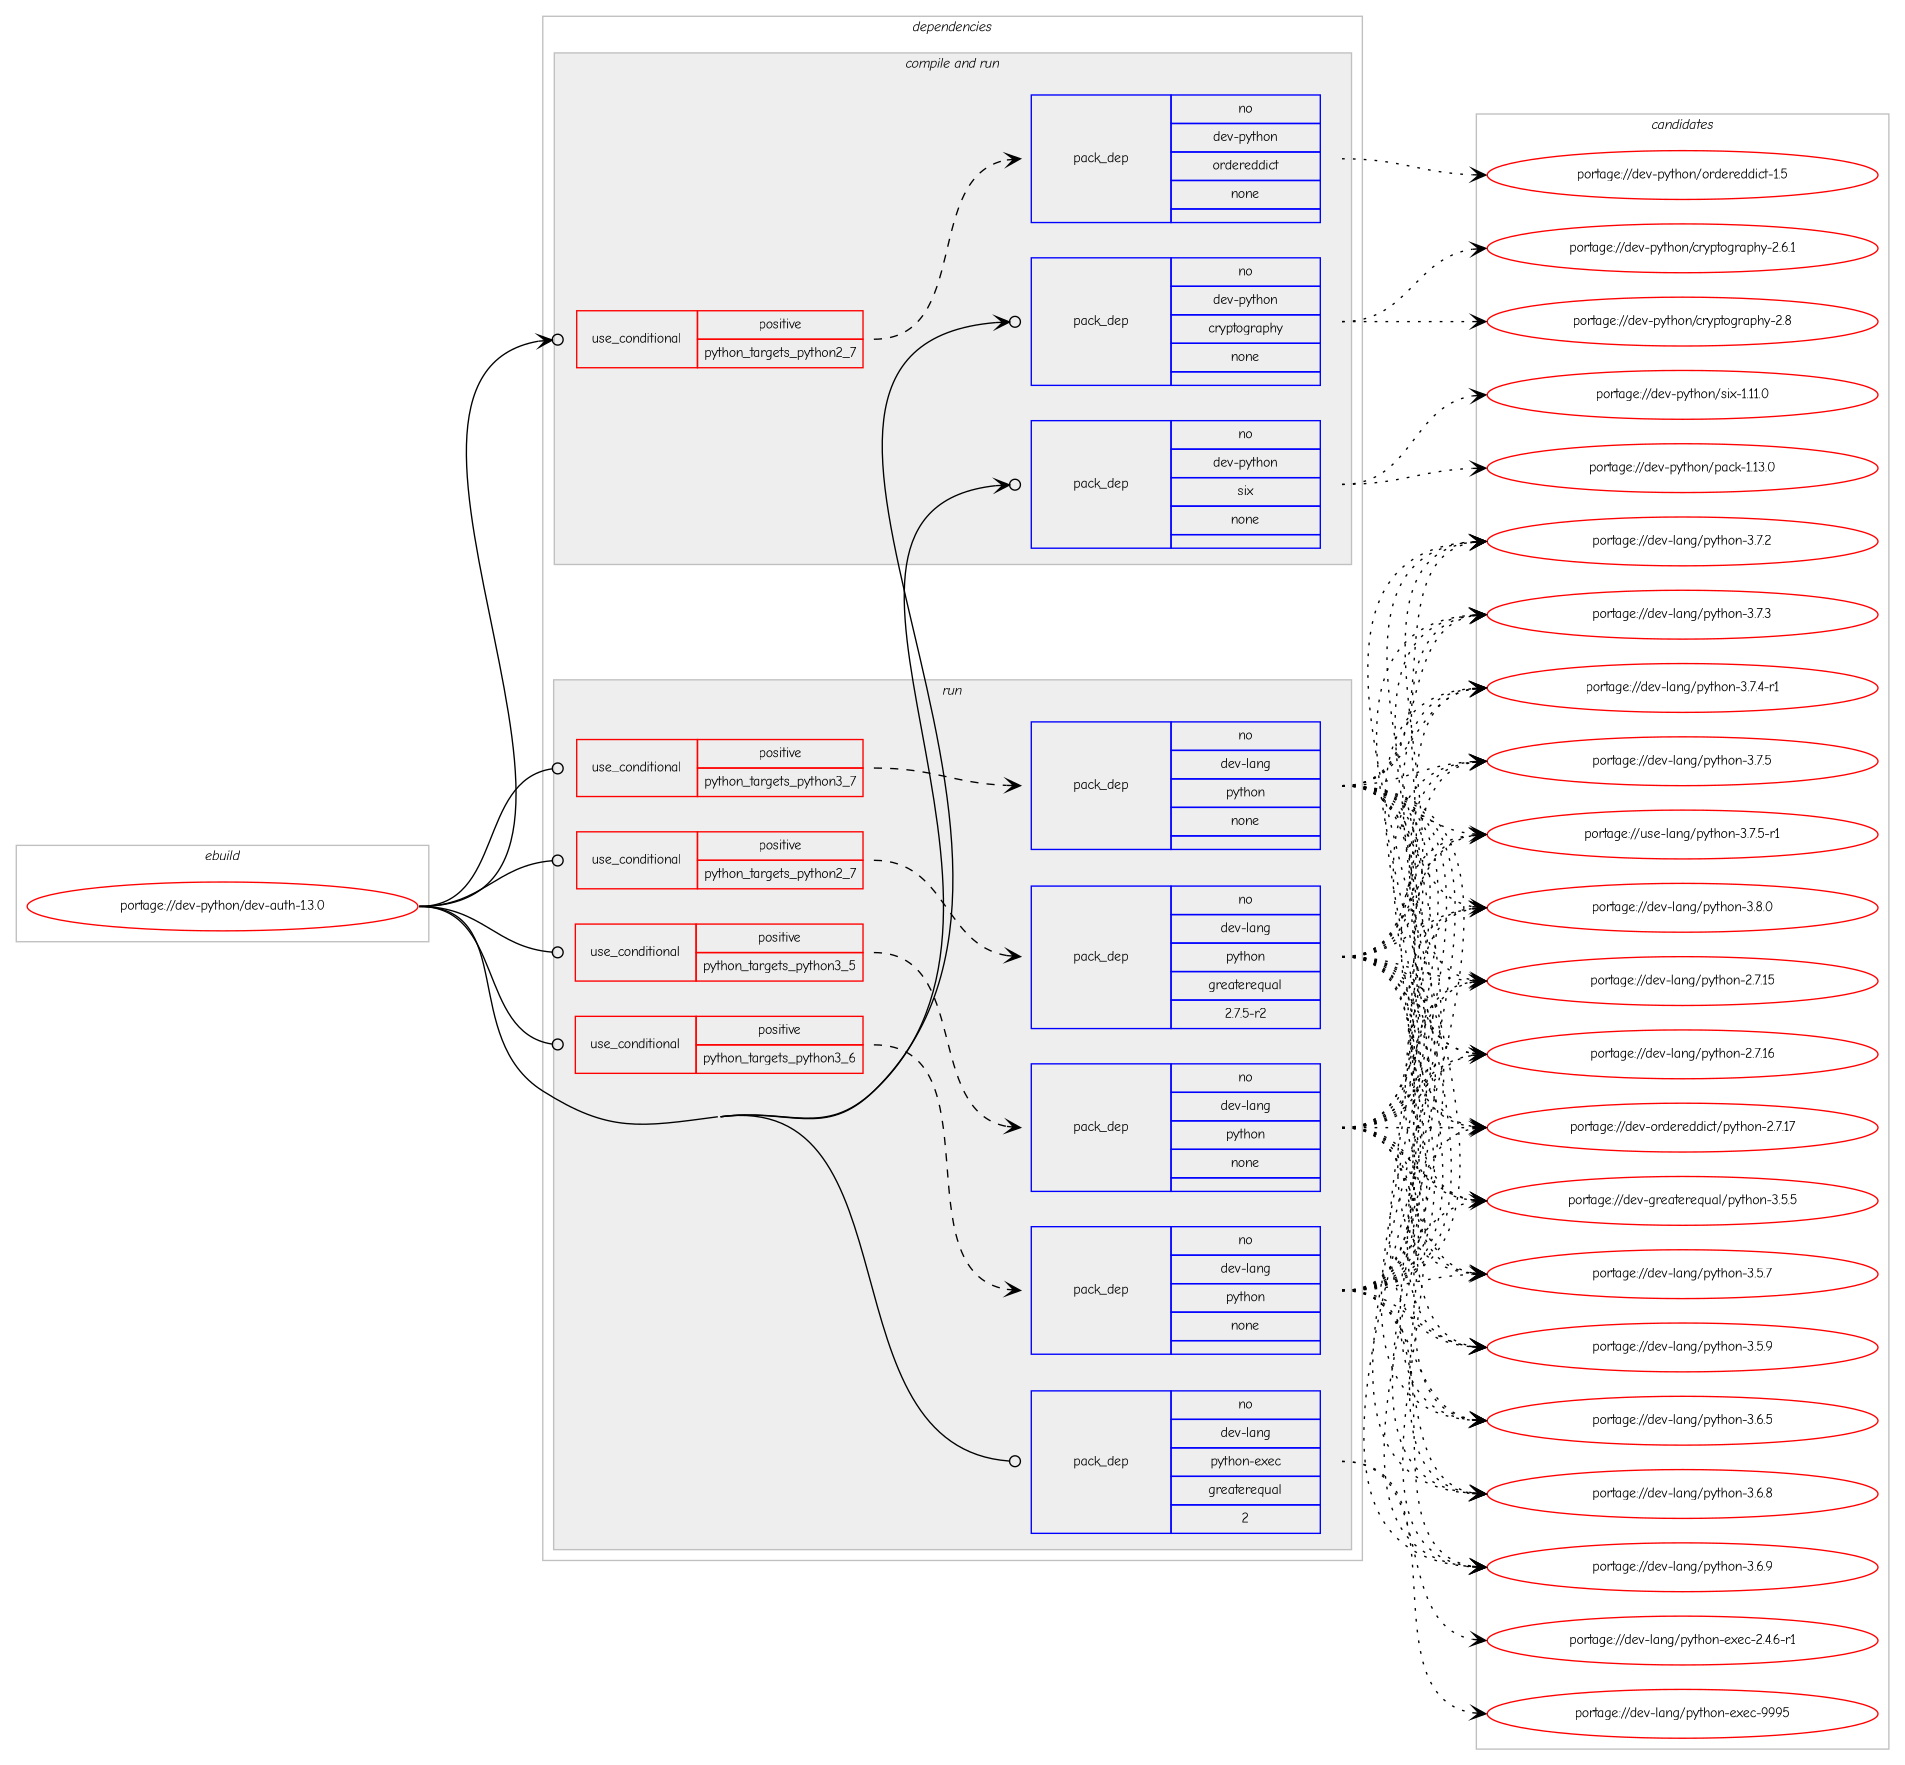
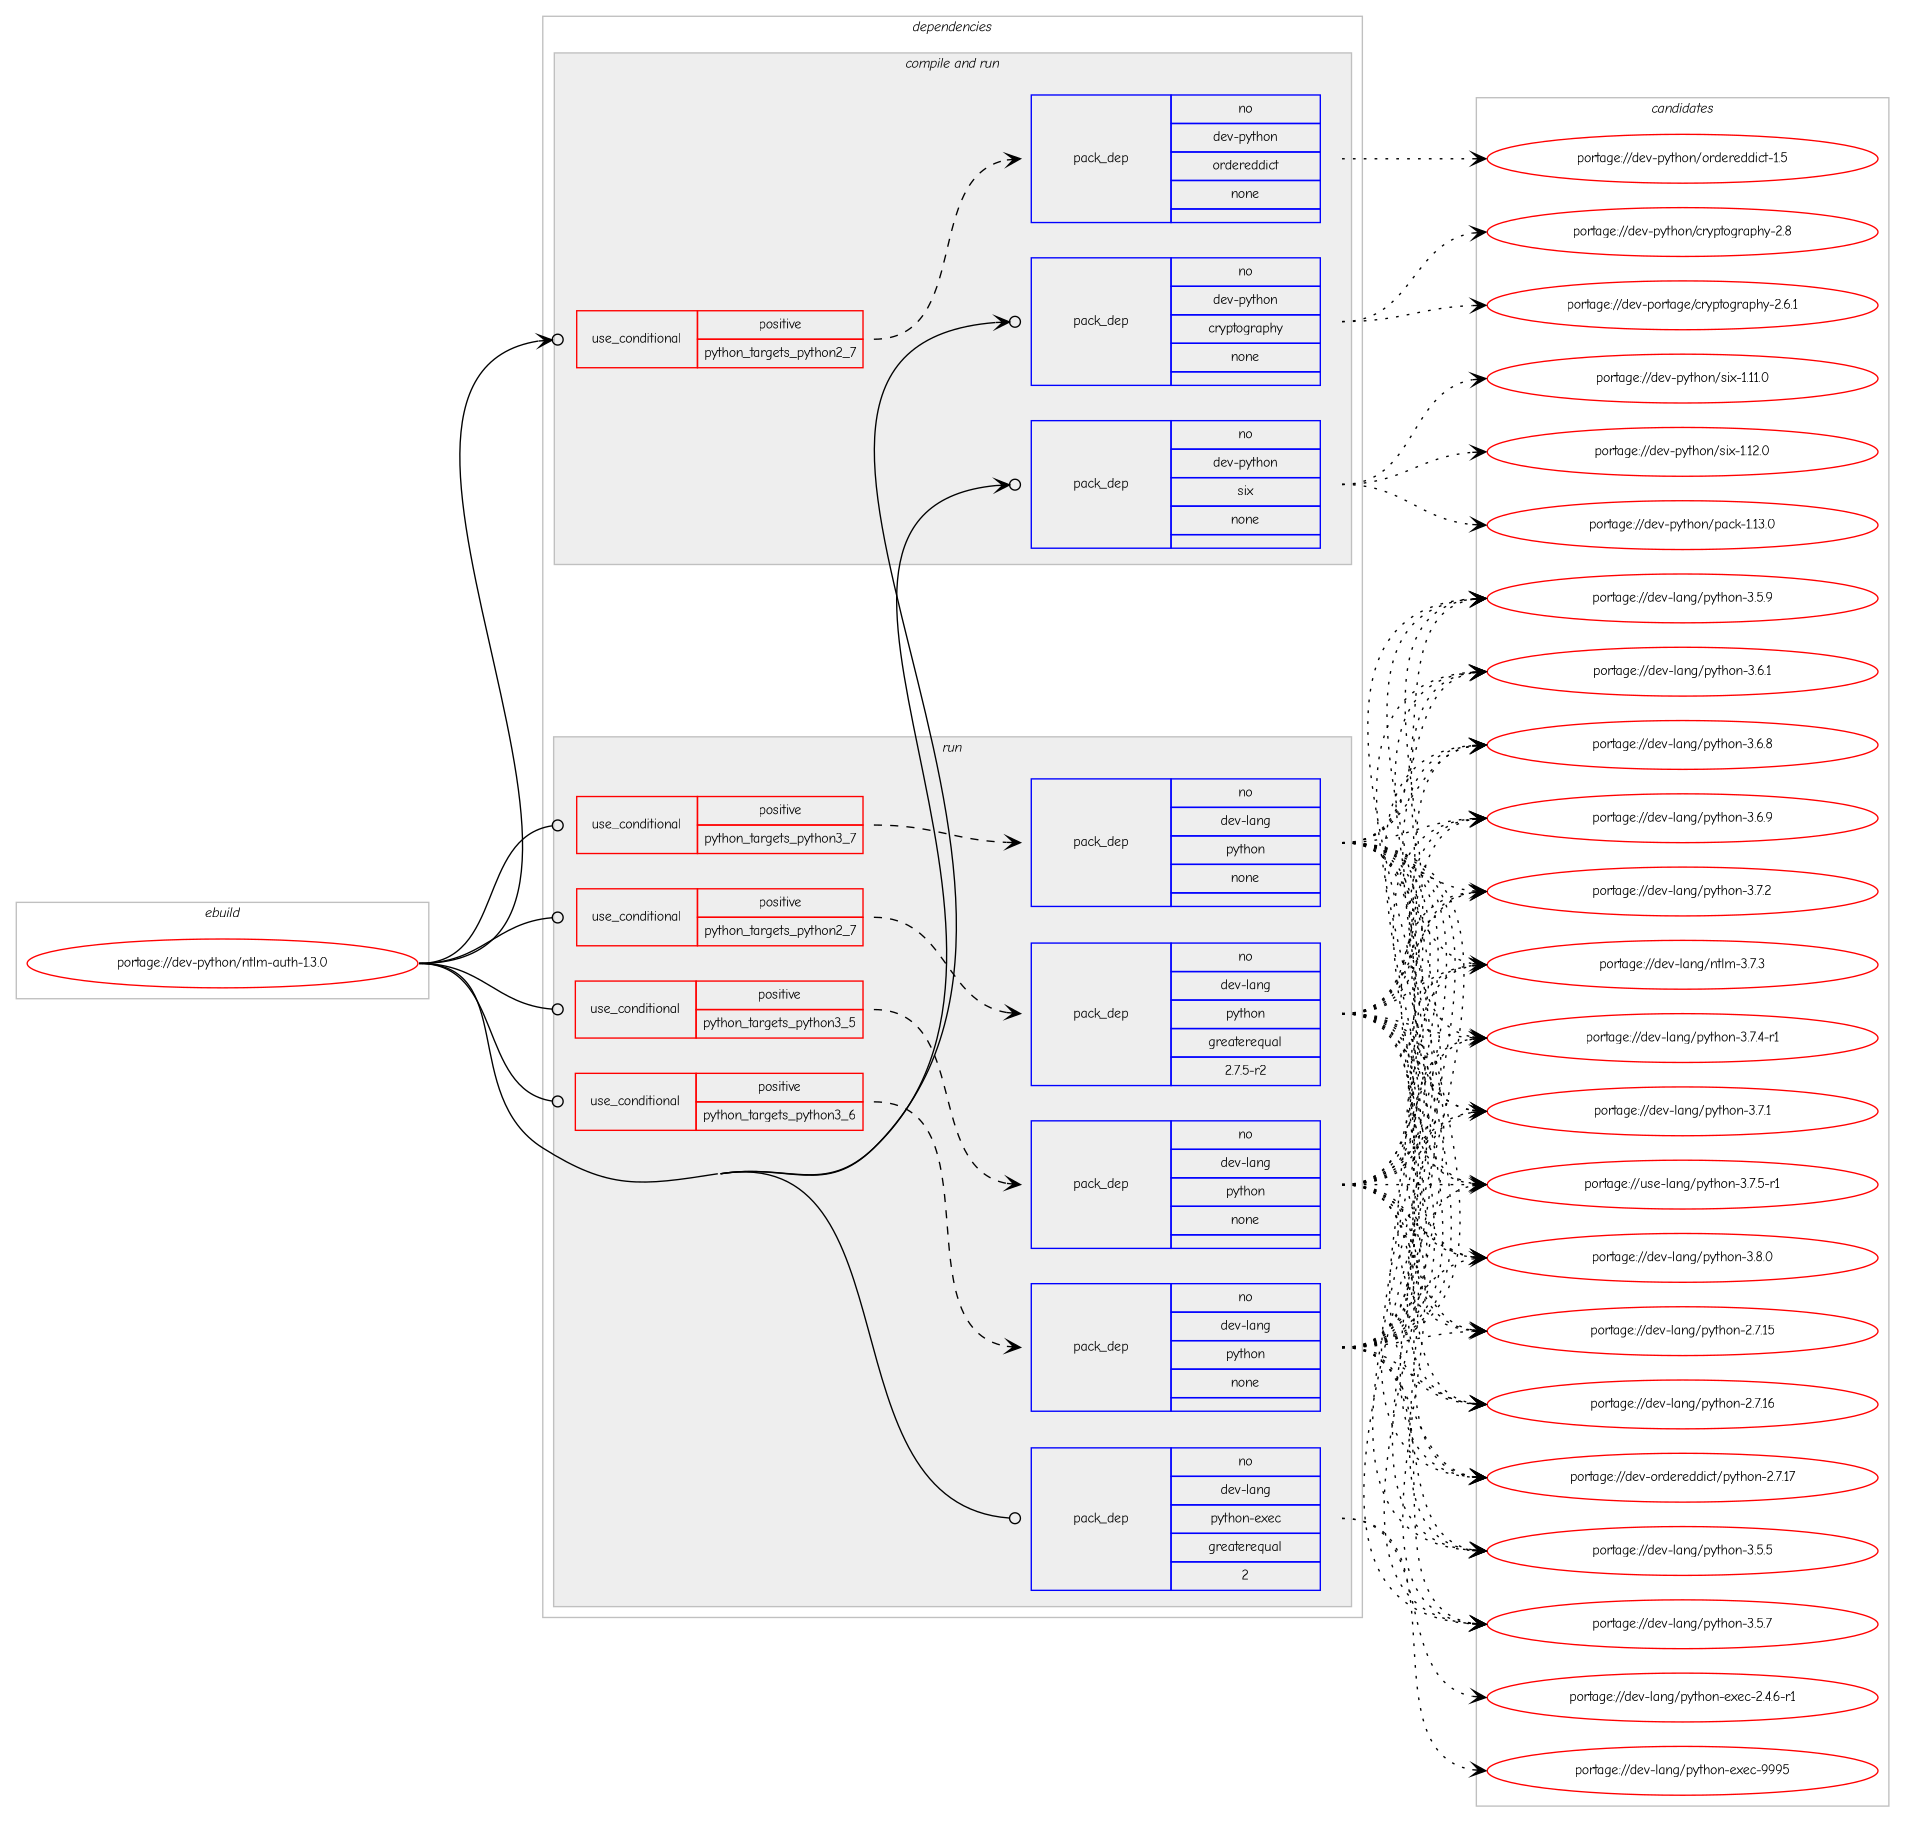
(1683, 248) -> (1683, 305)
none -> (1683, 452)
(1683, 615) -> (1683, 965)
(1683, 761) -> (1683, 1111)
(223, 906) -> (223, 963)
(1683, 1201) -> (1683, 1551)
(1683, 1421) -> (1683, 672)
